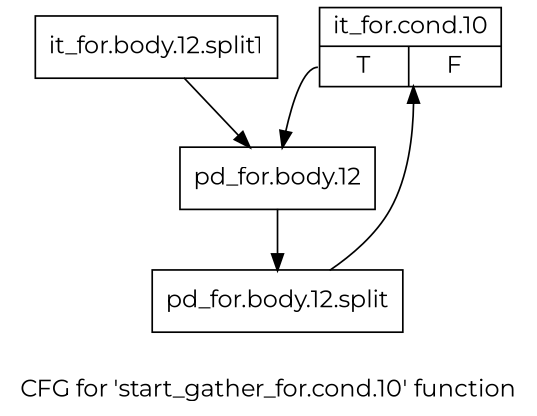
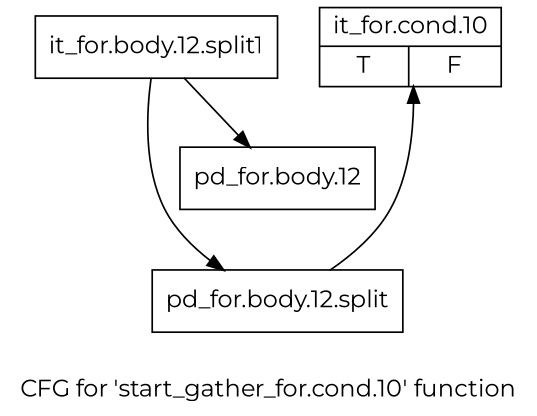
(296, 95) -> none
(278, 231) -> (154, 179)
